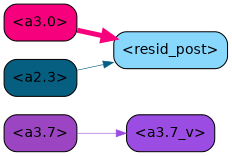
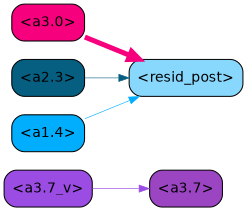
none -> (48, 133)
(97, 133) -> (116, 189)
